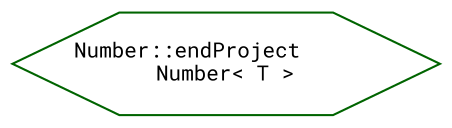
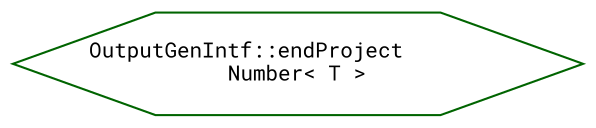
(226, 64) -> (298, 64)
